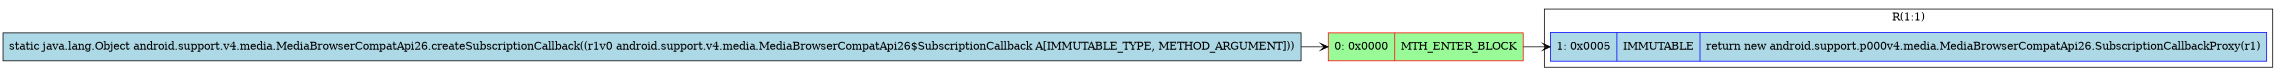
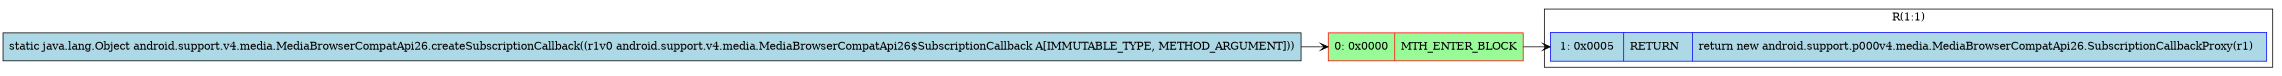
(1658, 46) -> (1654, 46)
